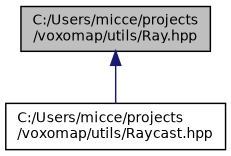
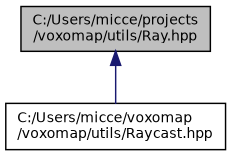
(116, 127) -> (116, 127)
